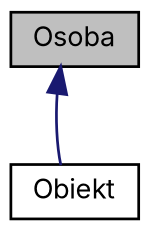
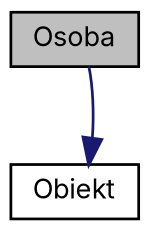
(57, 130) -> (93, 102)
